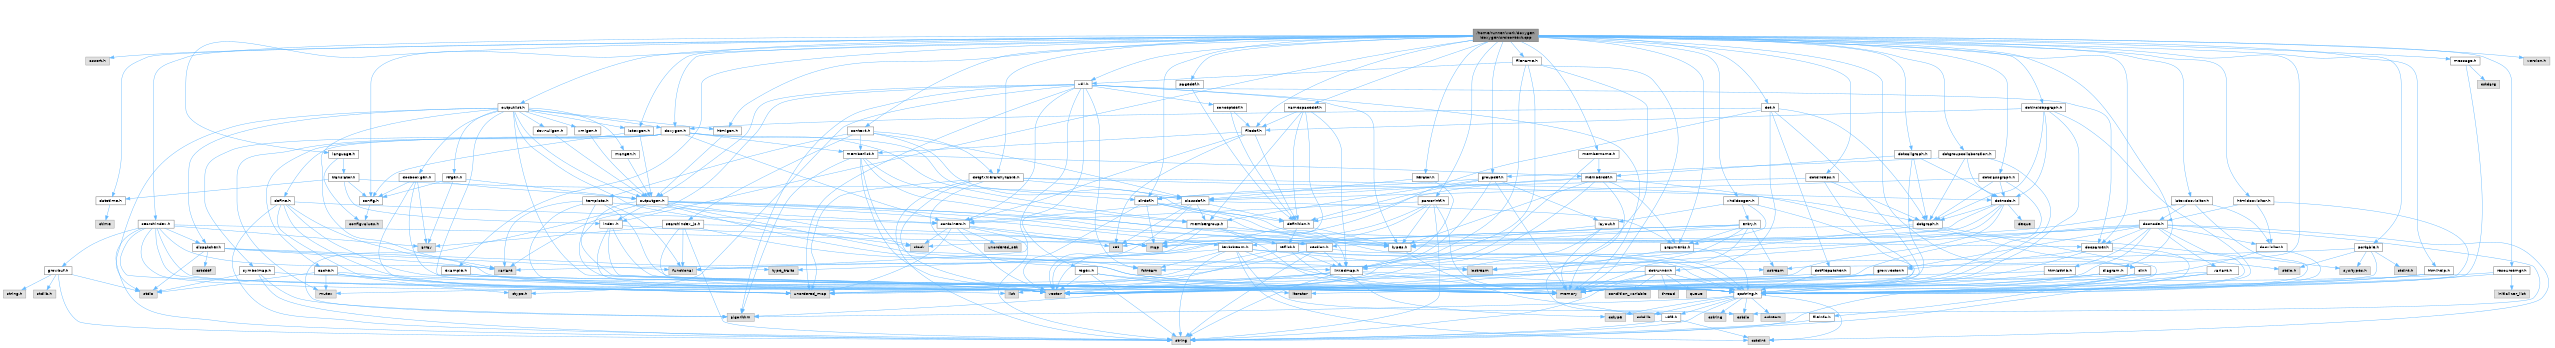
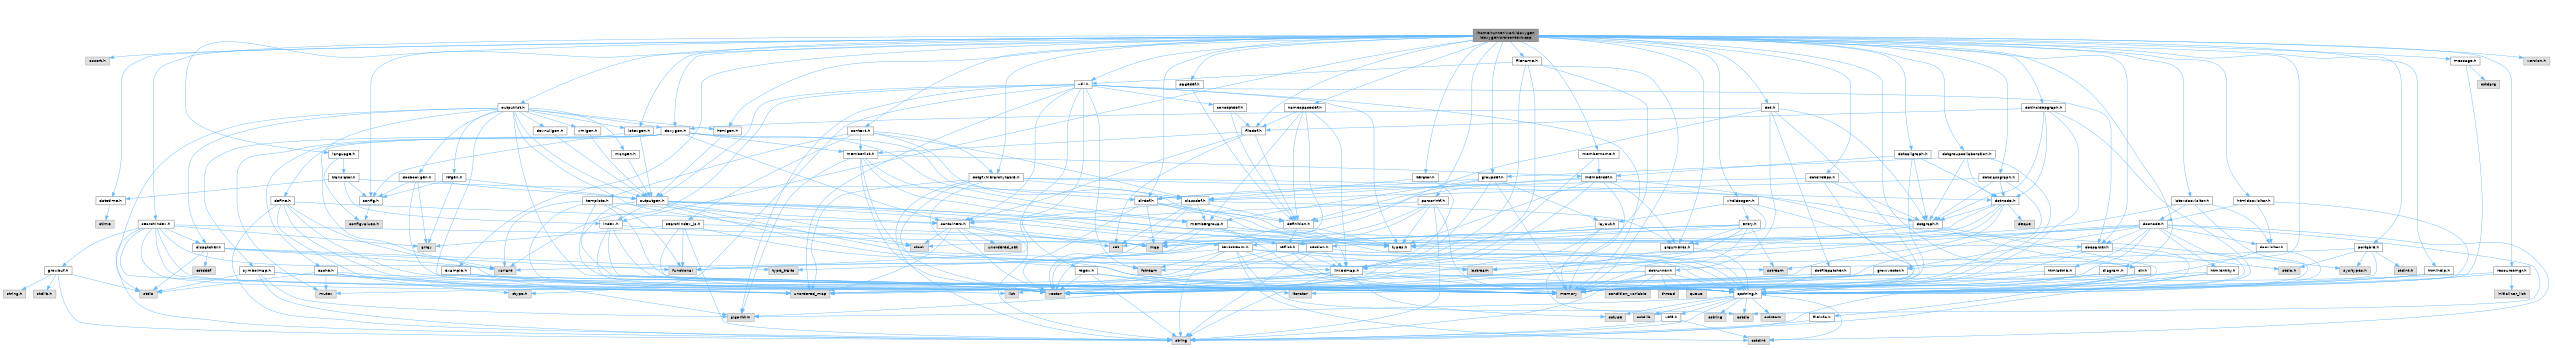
(429, 252) -> (597, 294)
(2223, 271) -> (2223, 271)
(535, 287) -> (530, 284)
(1519, 296) -> (1531, 250)
